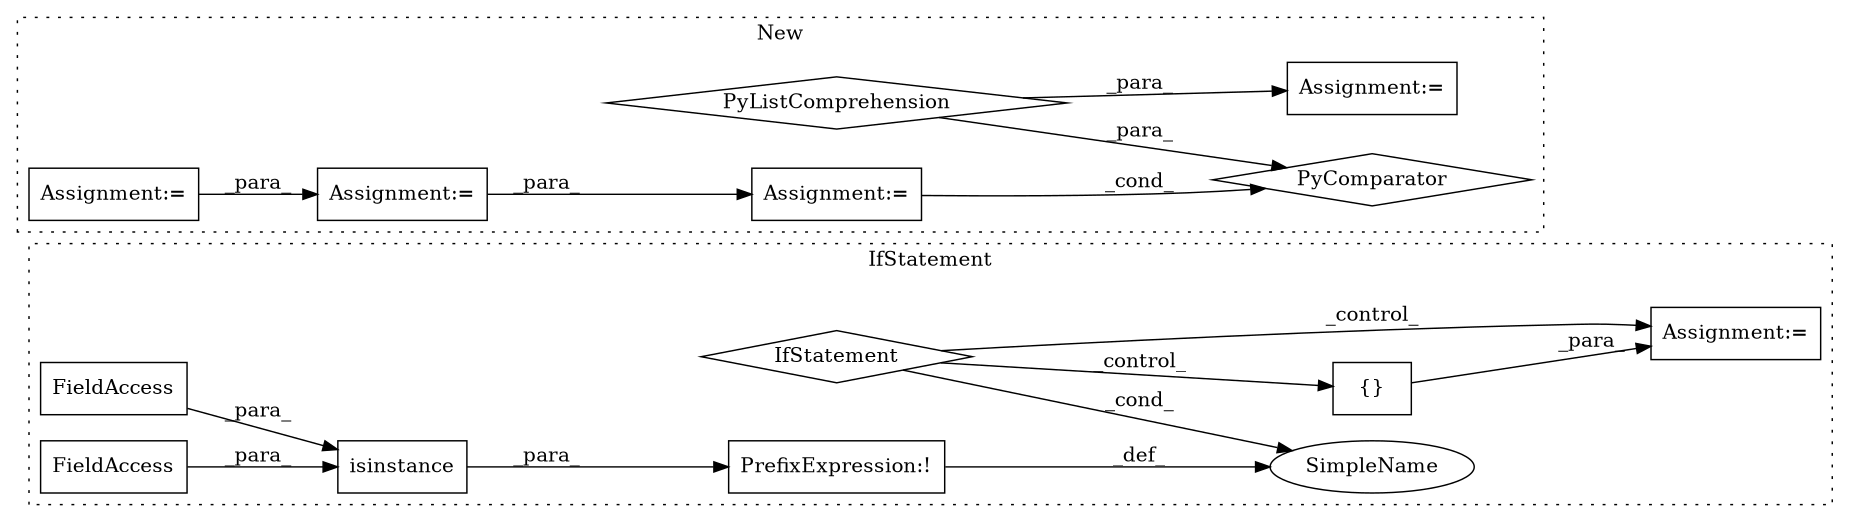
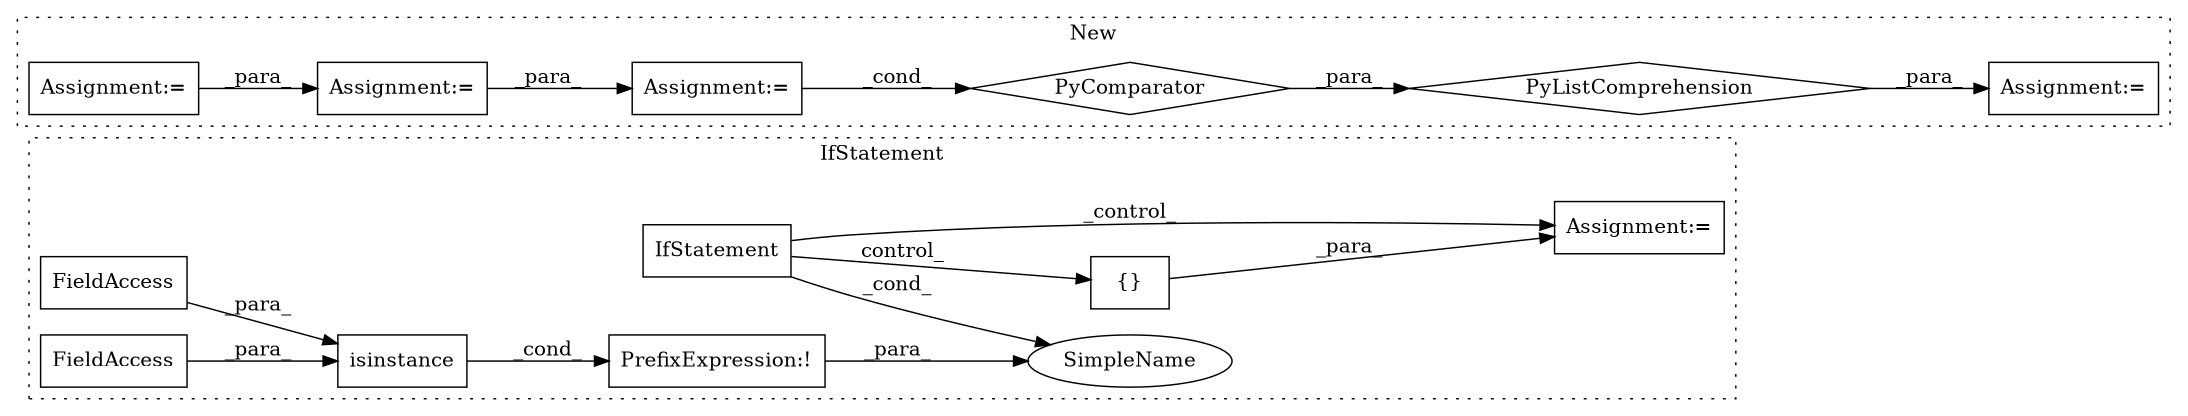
(1105, 142) -> (1342, 88)
(837, 357) -> (717, 251)
(547, 456) -> (548, 350)
(1140, 456) -> (898, 350)
